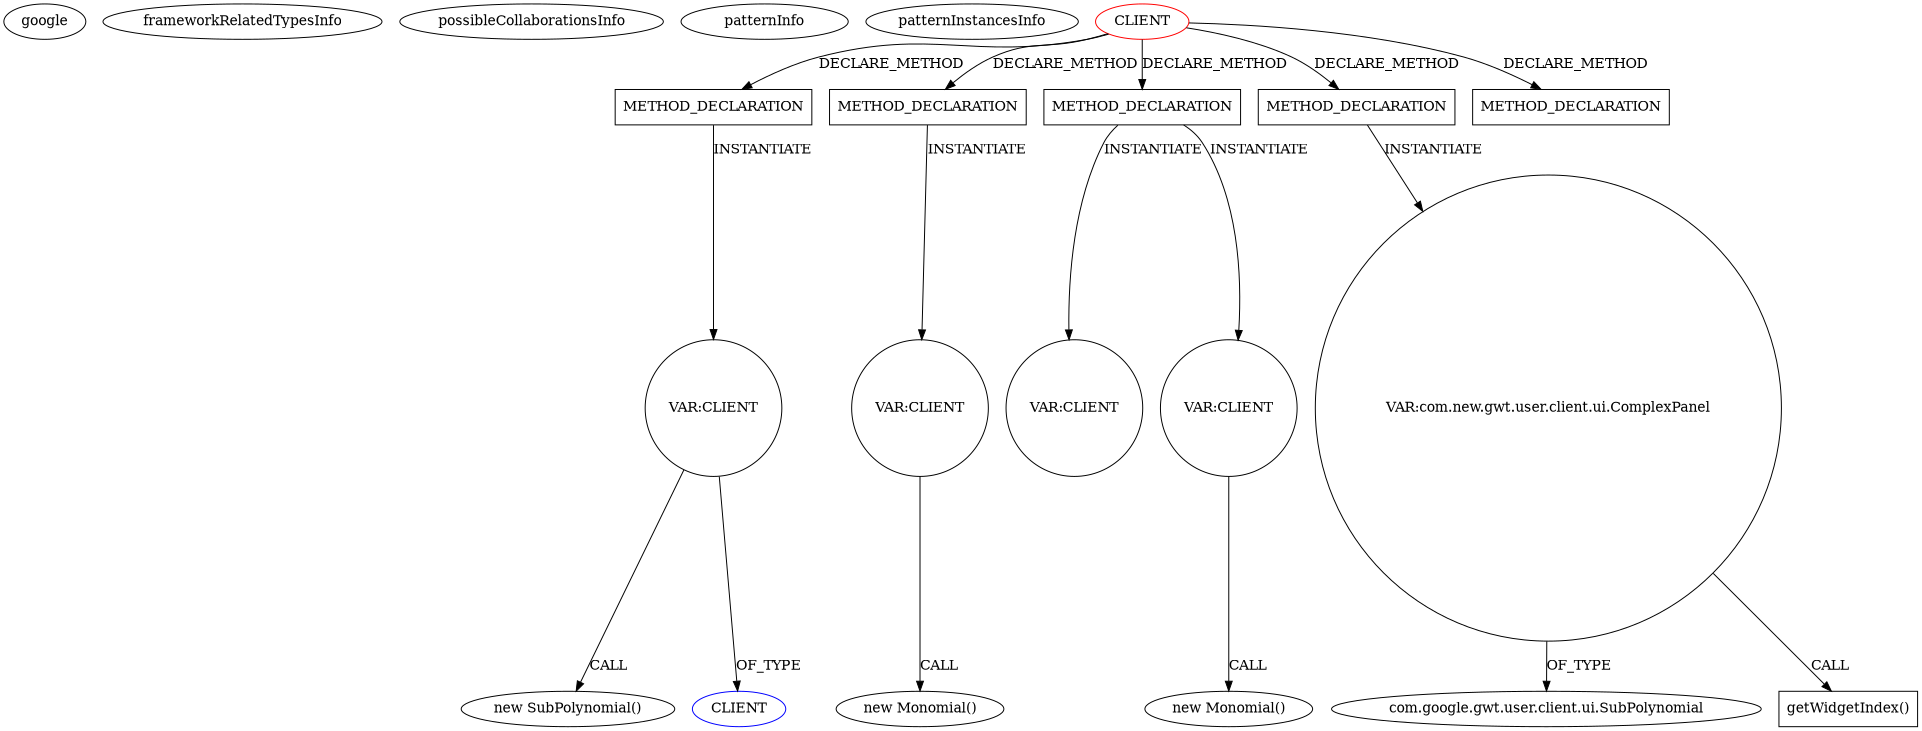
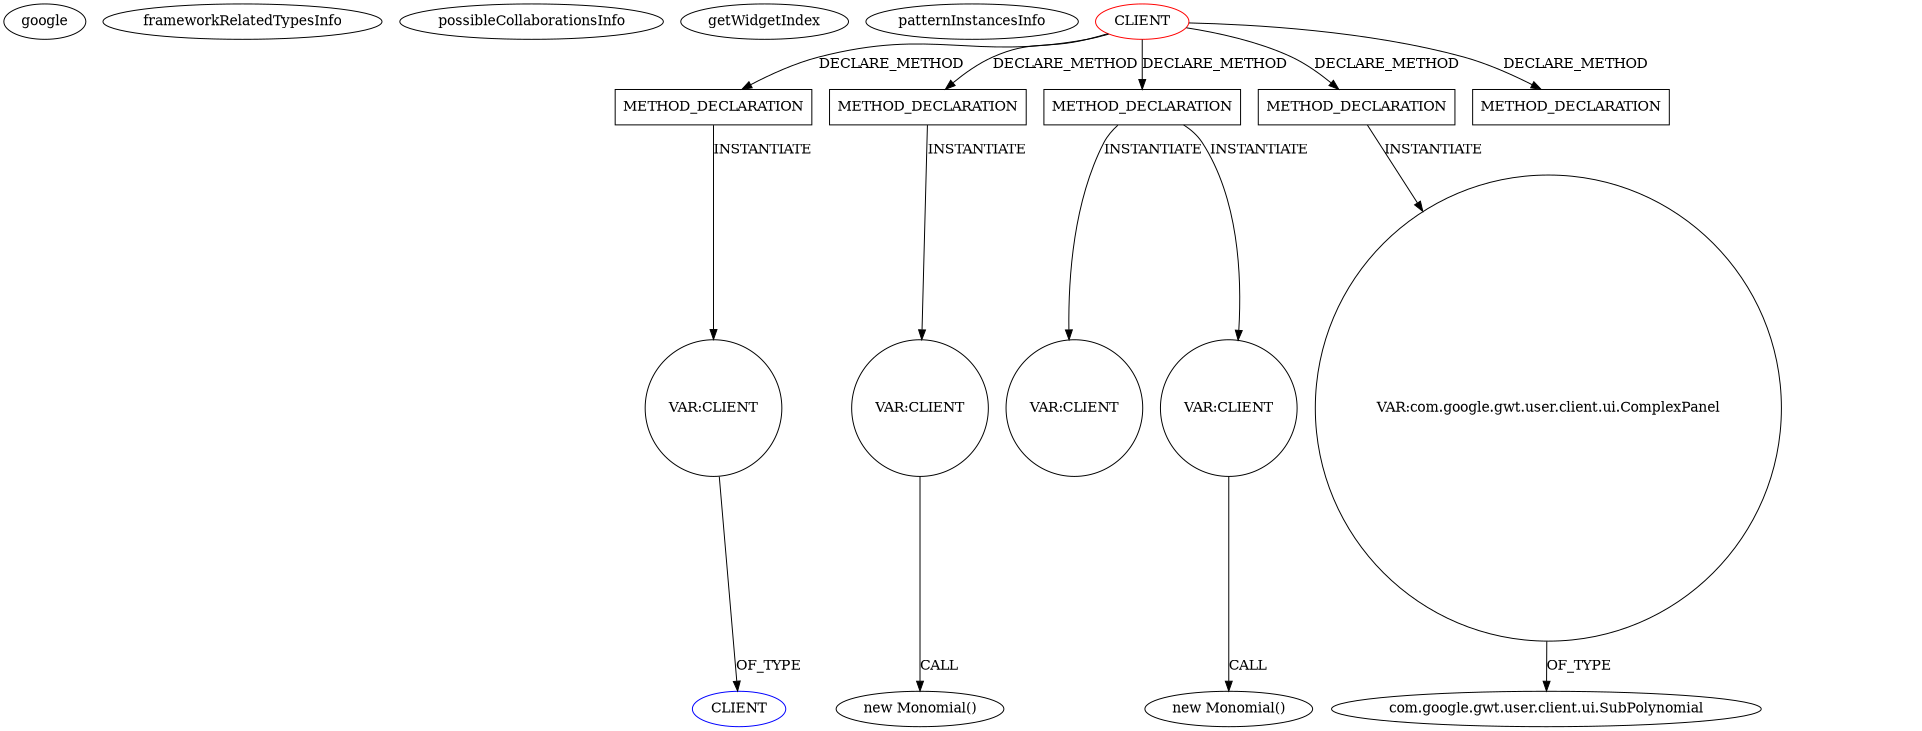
(765, 22) -> (765, 22)
(1548, 408) -> (1548, 408)
(568, 709) -> none
(1848, 709) -> none
